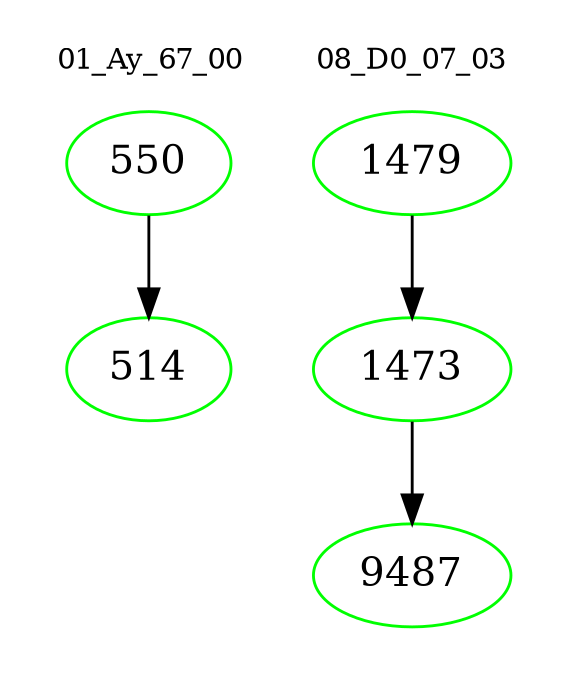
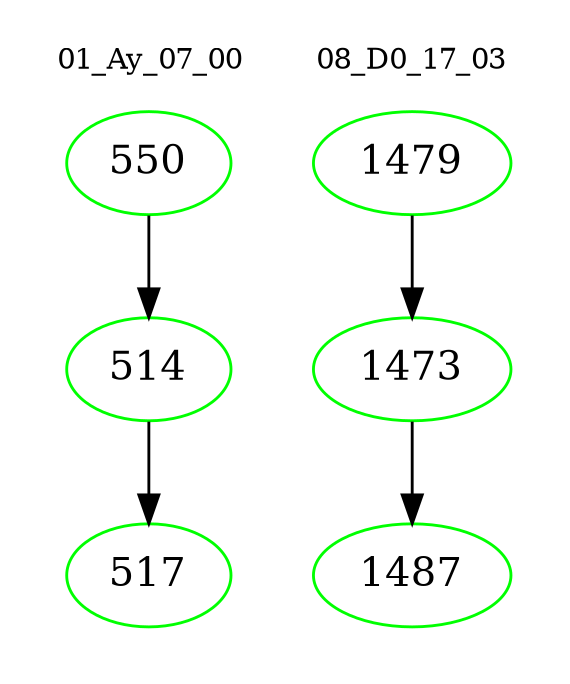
(150, 62) -> (150, 62)
(412, 62) -> (412, 62)
none -> (149, 575)
(412, 575) -> (412, 575)
